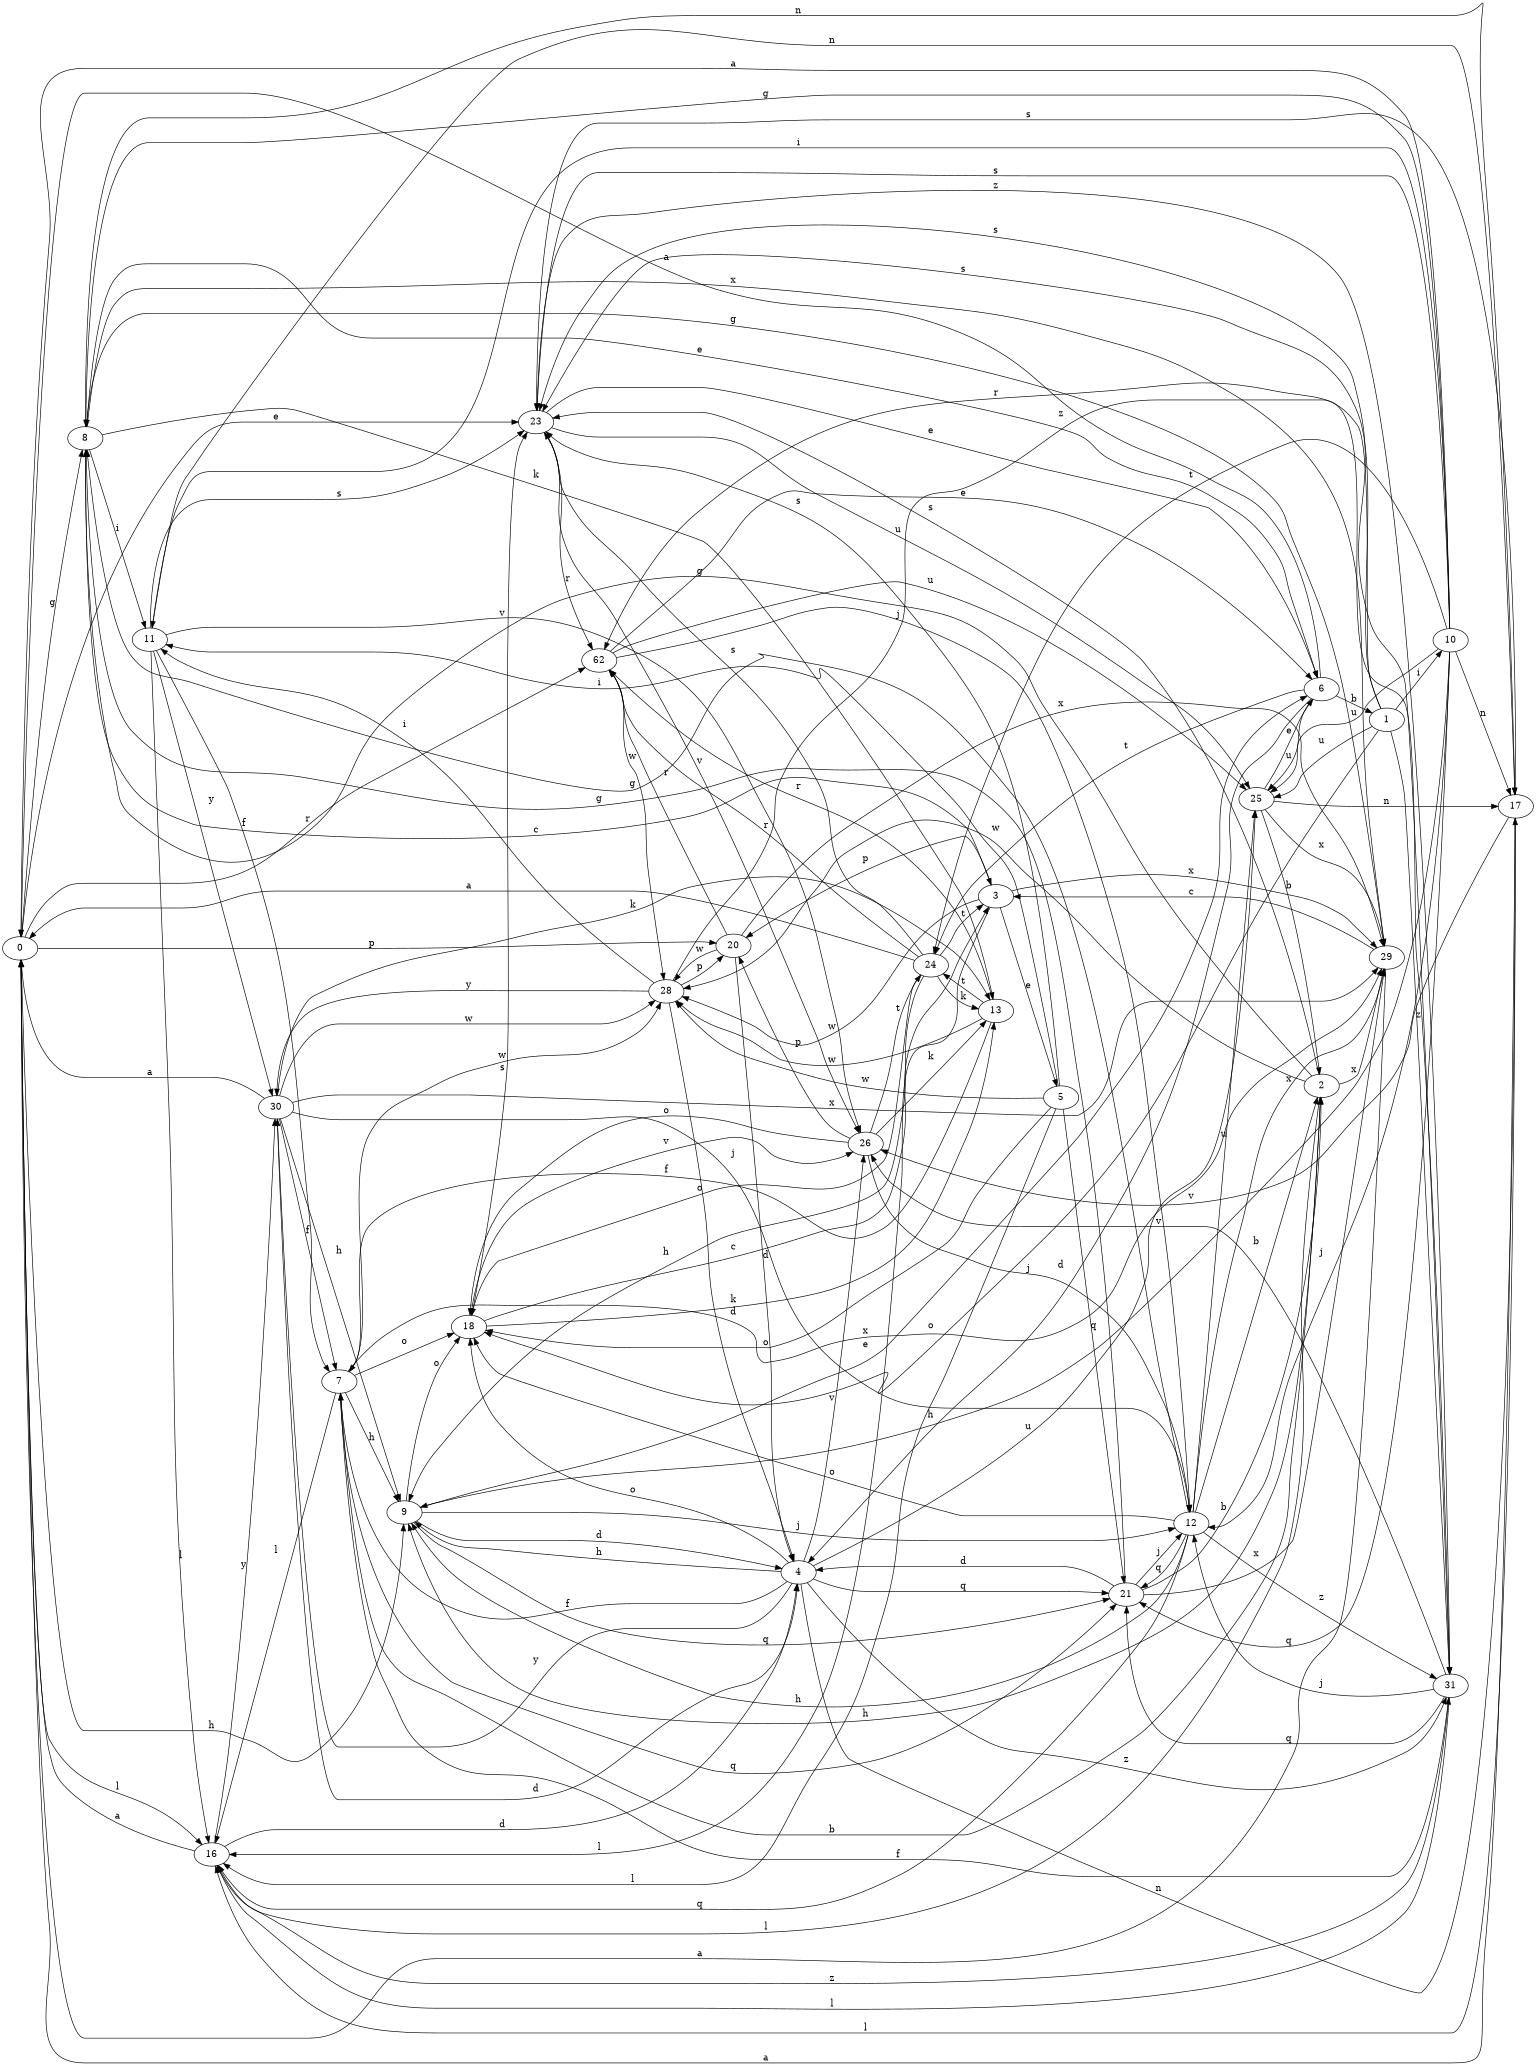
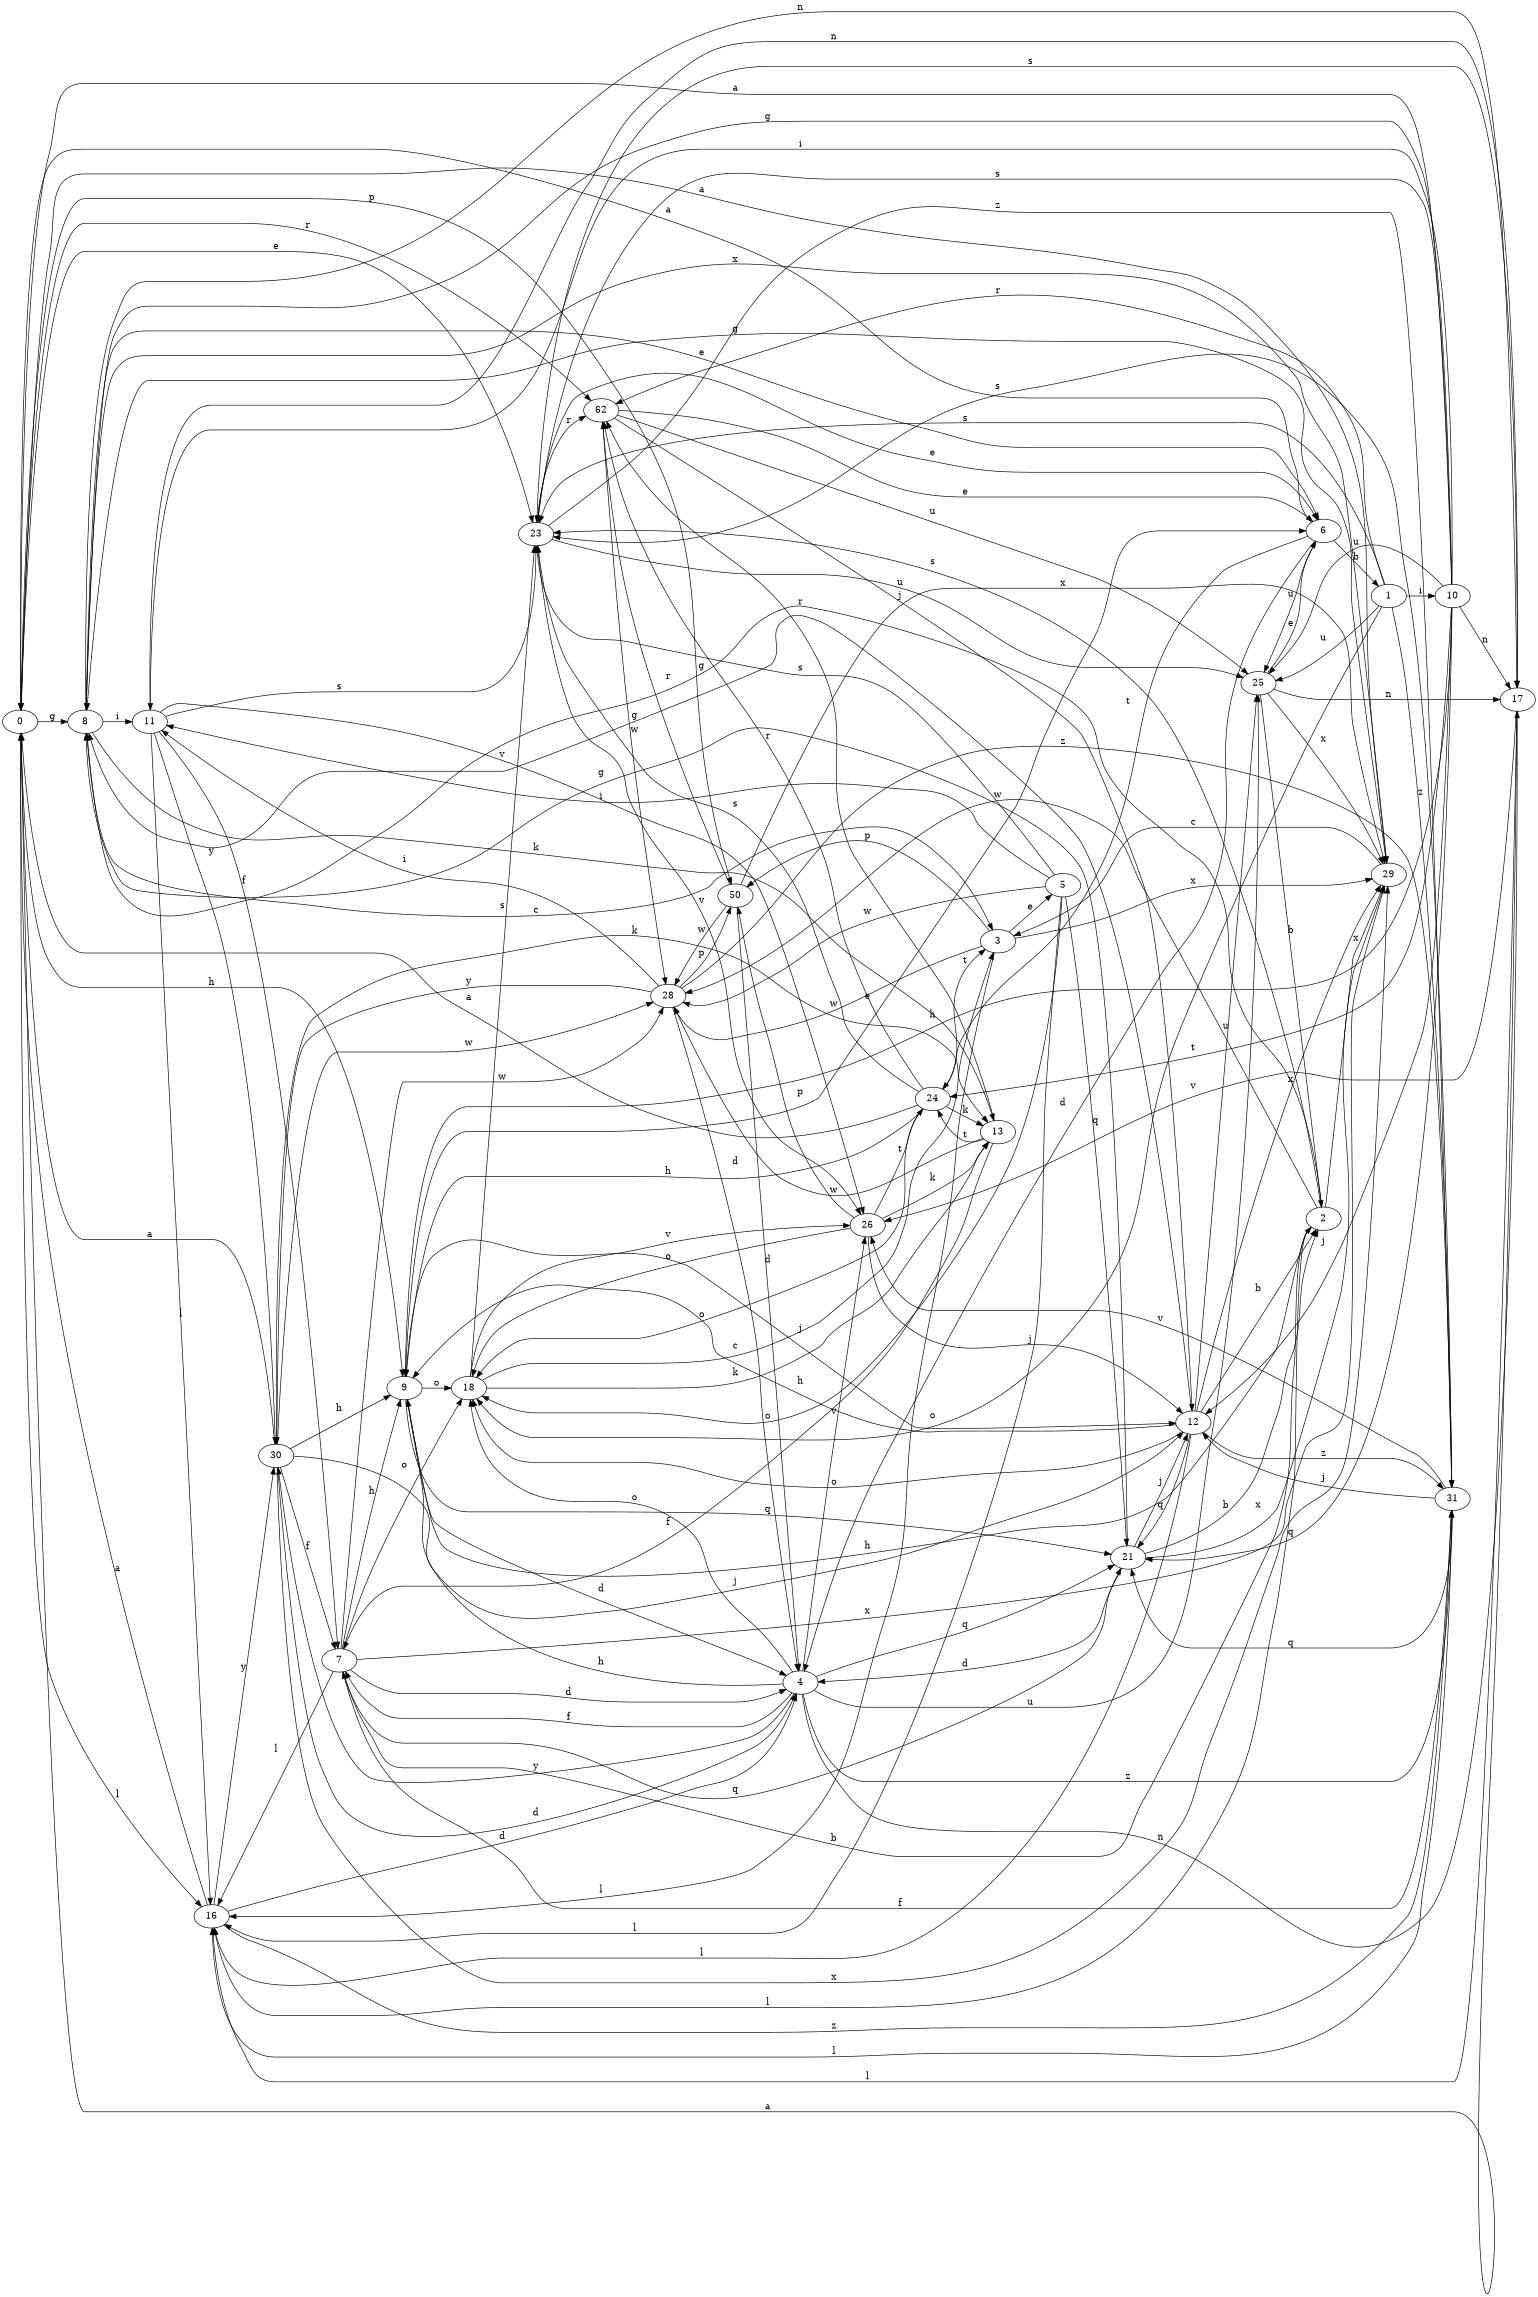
(733, 946) -> (735, 896)
none -> (563, 1697)
(700, 1904) -> (702, 1953)
